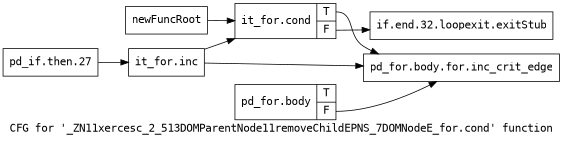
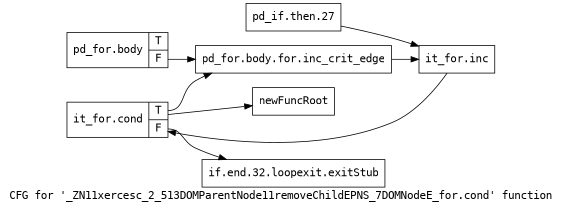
(217, 21) -> (206, 111)
(280, 64) -> (401, 59)
